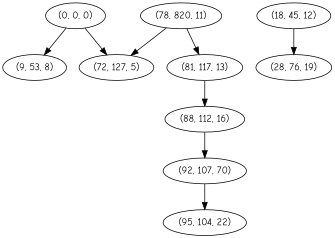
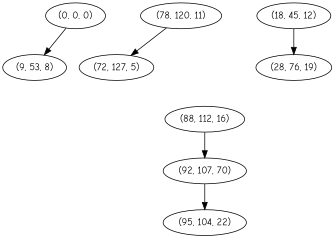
(181, 16) -> (181, 16)
(94, 39) -> none
(205, 67) -> none
